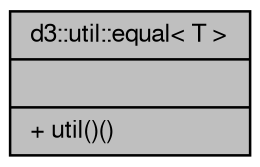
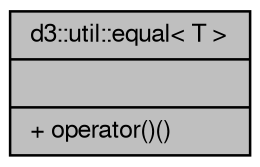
(73, 130) -> (101, 130)
